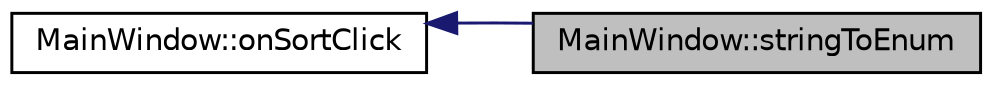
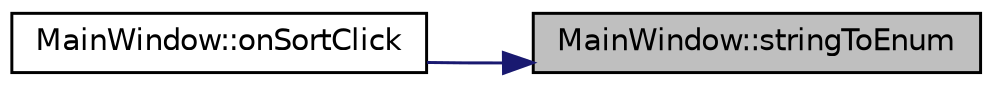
(495, 23) -> (465, 63)
